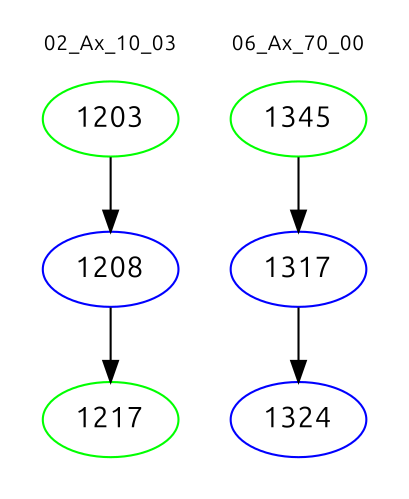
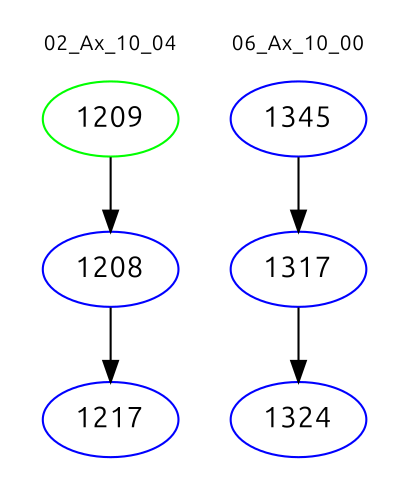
(111, 45) -> (111, 45)
(299, 45) -> (299, 45)
(111, 119) -> (111, 119)
(299, 119) -> (299, 119)
(111, 420) -> (111, 420)
